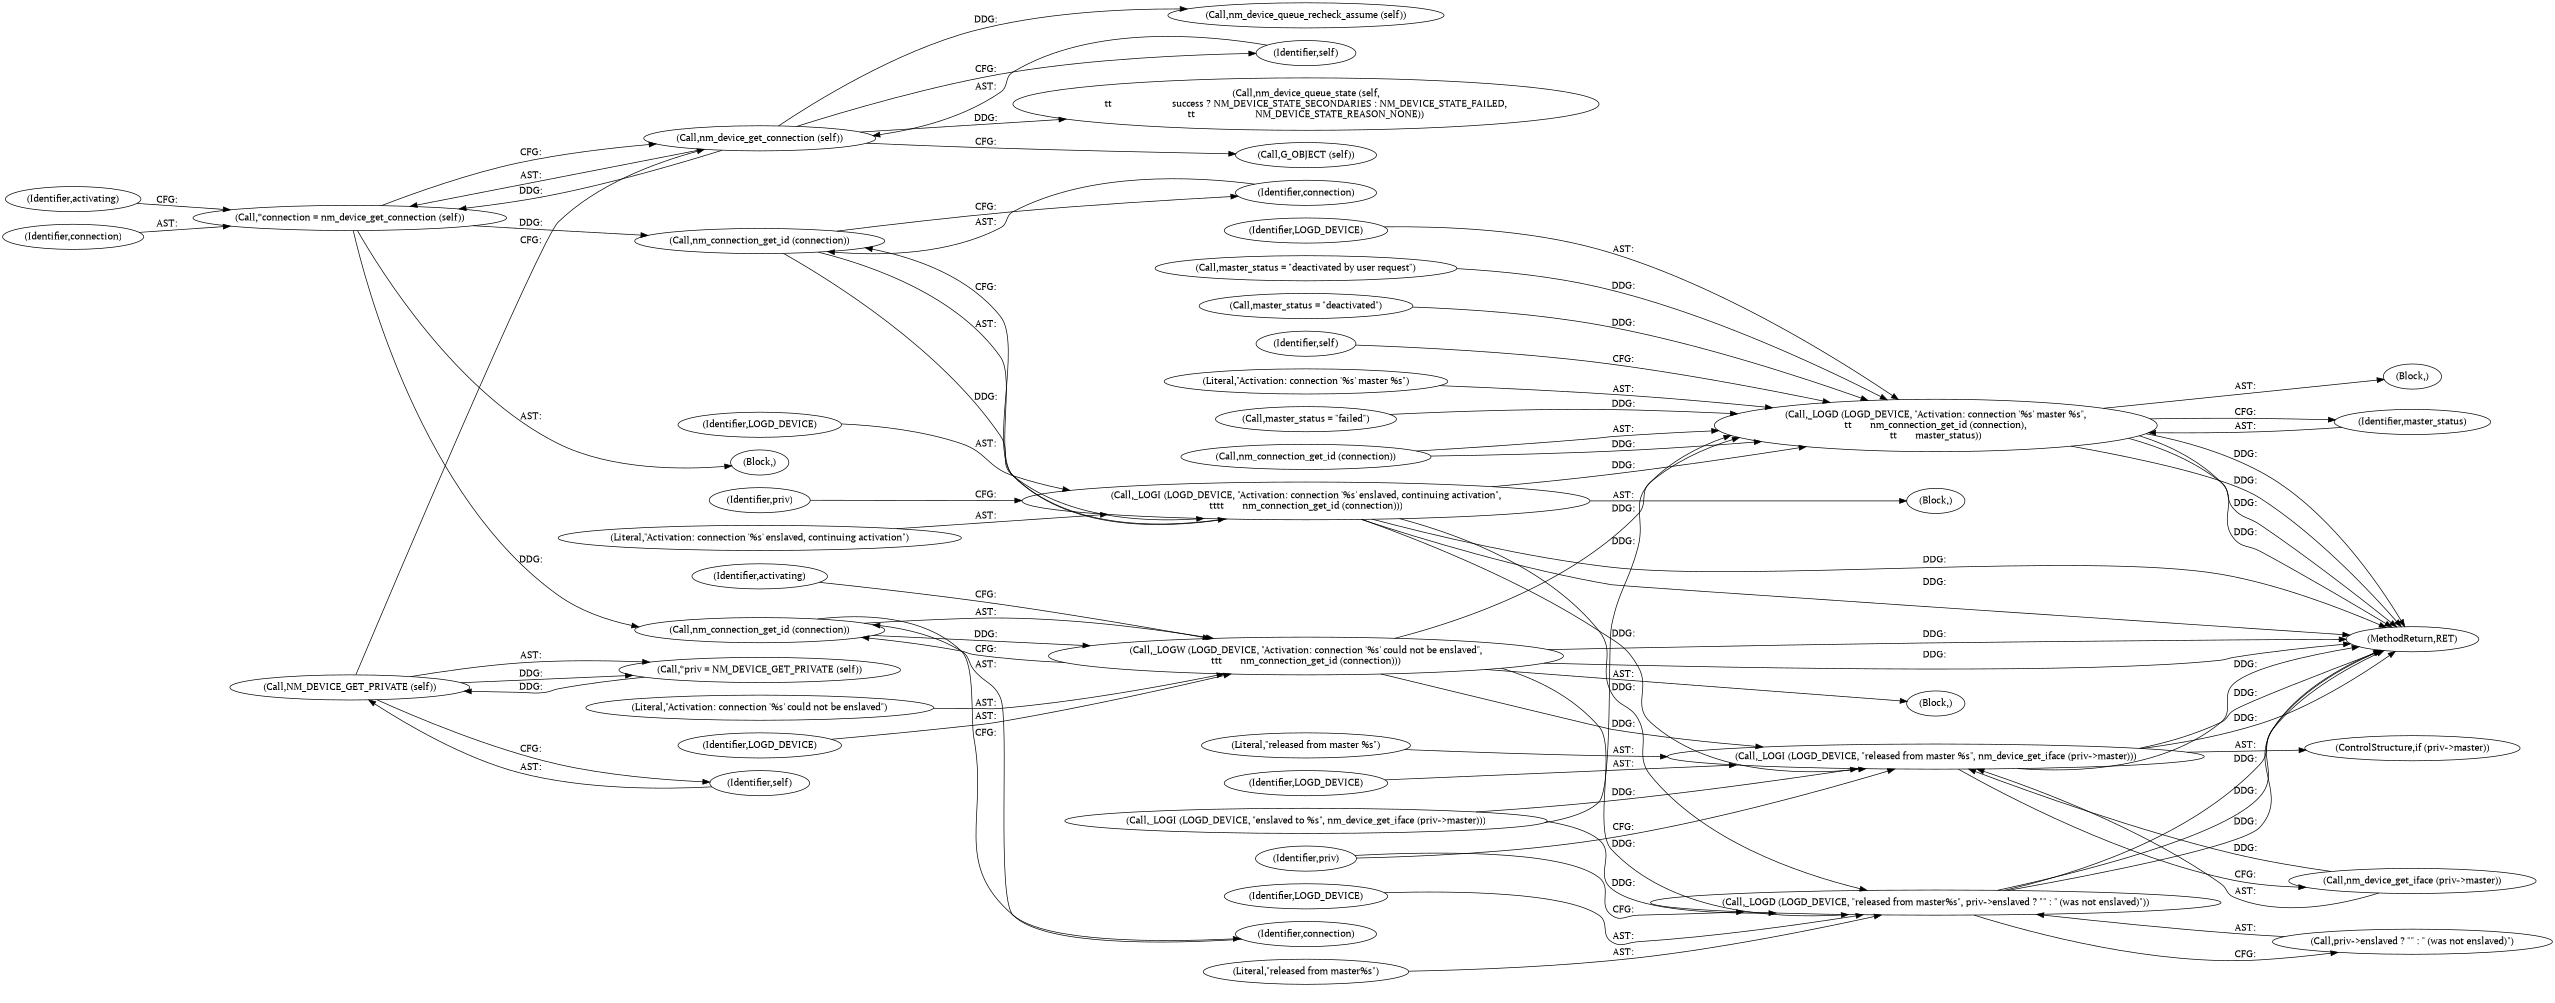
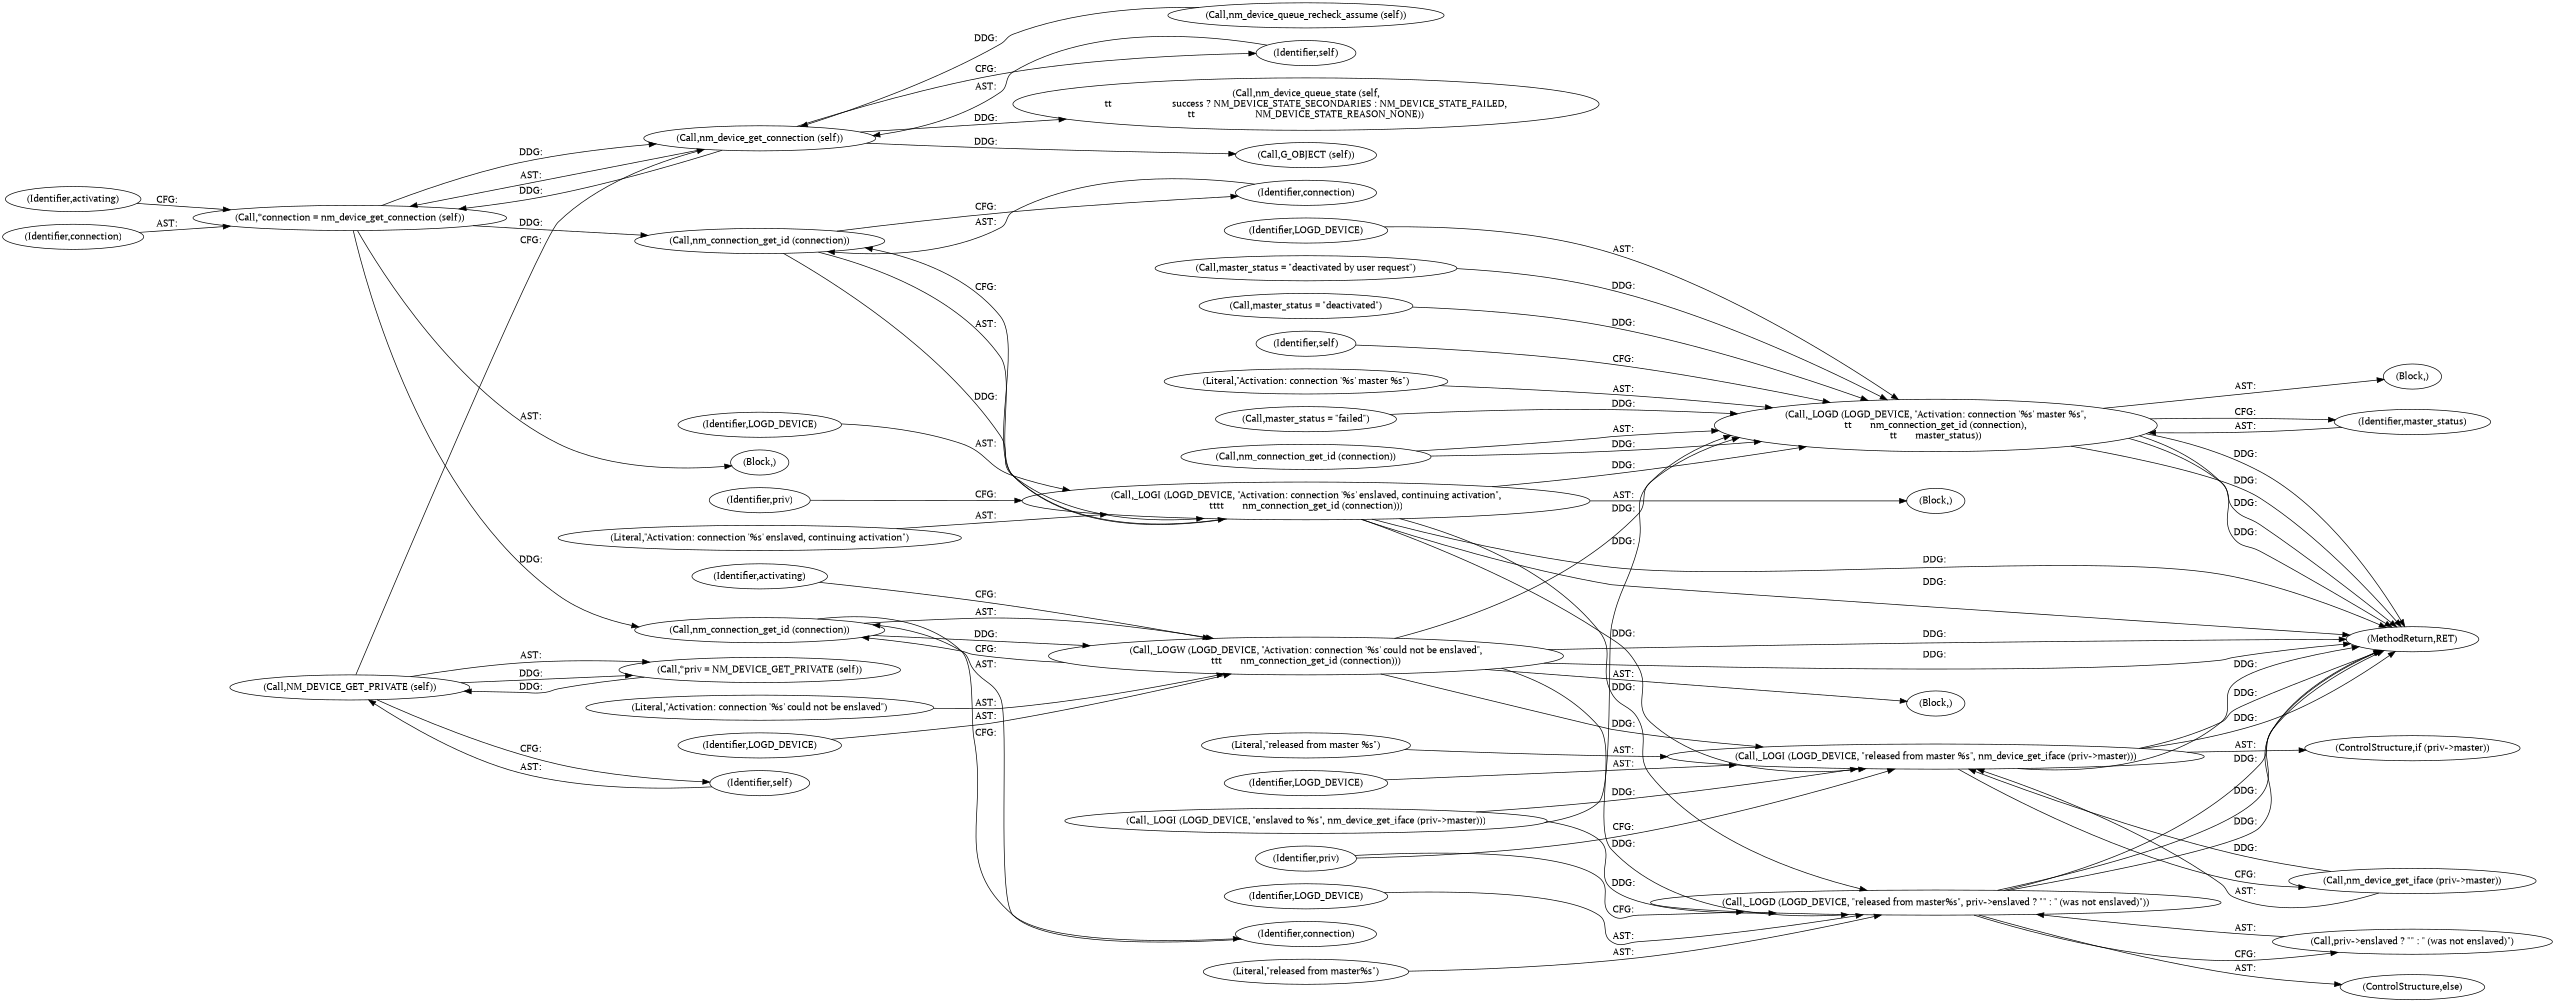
(969, 32) -> (998, 45)
(987, 142) -> (987, 142)
(532, 153) -> (532, 153)
none -> (2412, 987)
